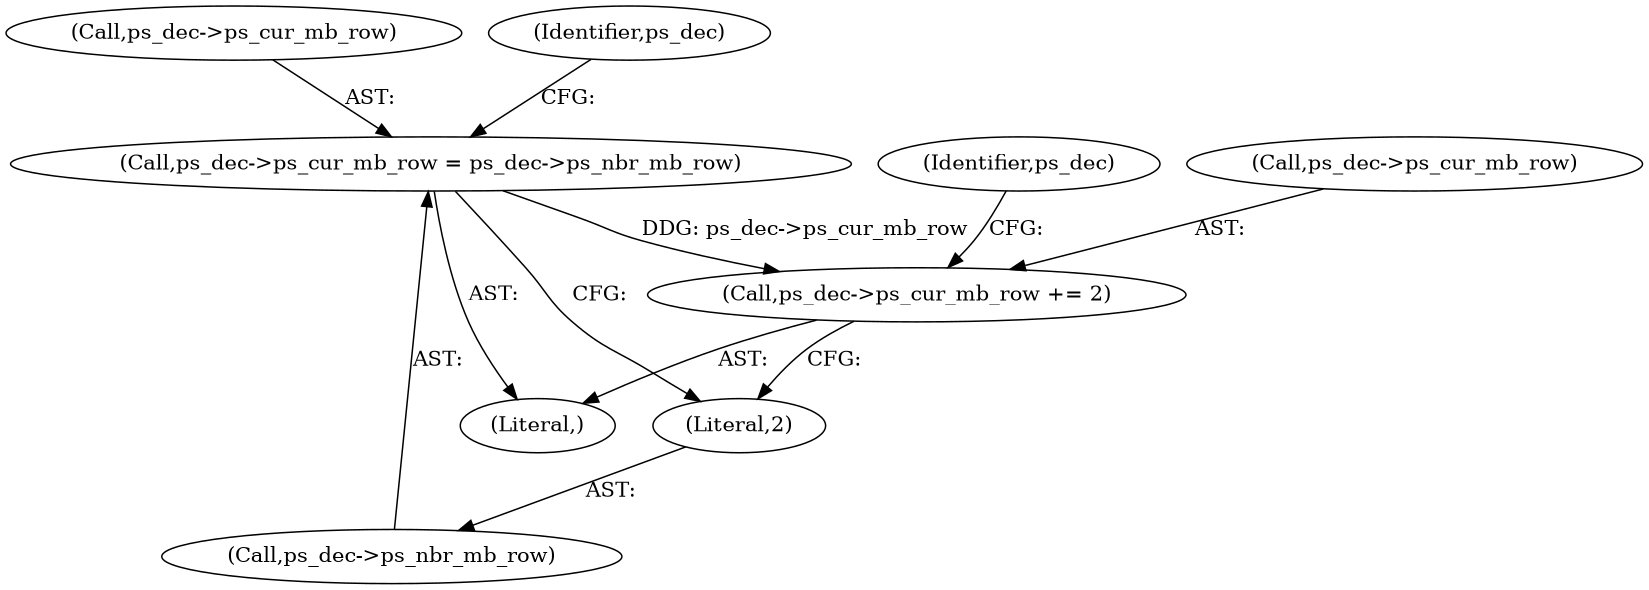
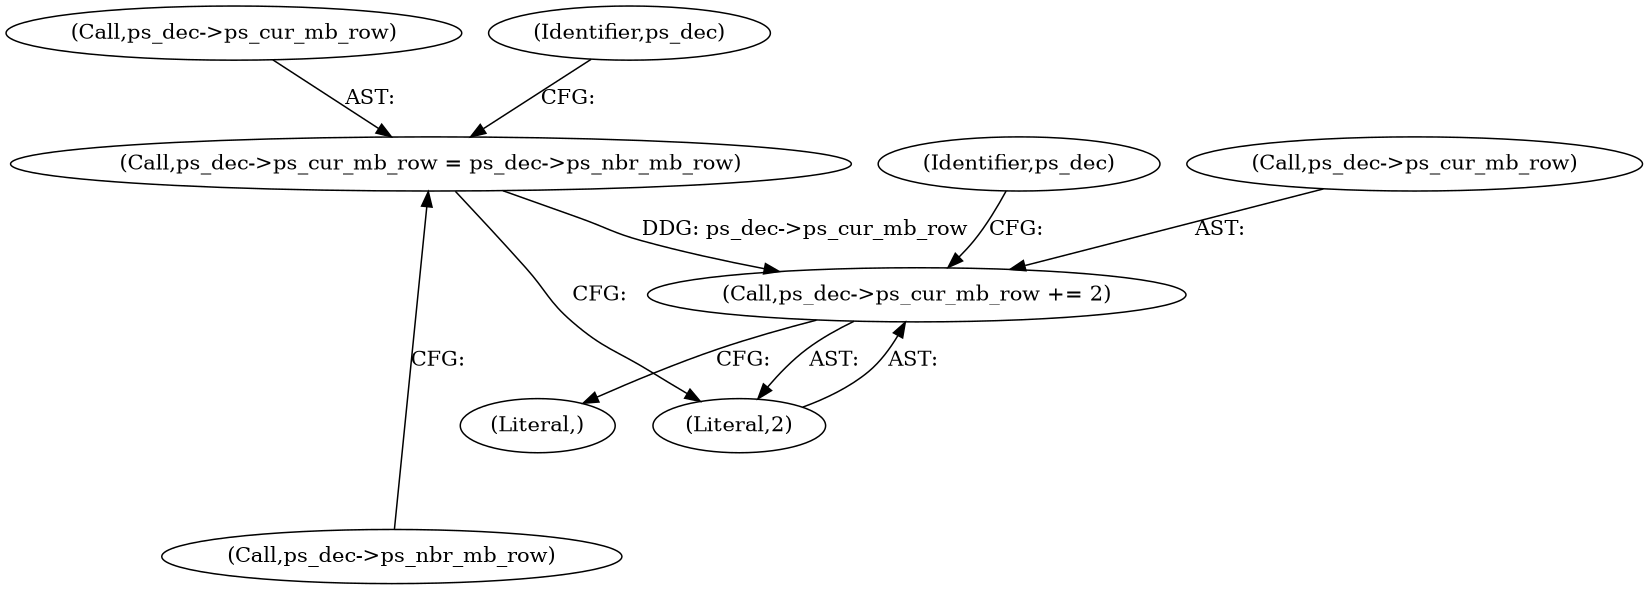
(458, 294) -> none
(441, 360) -> (441, 360)
(747, 360) -> (747, 360)
(838, 360) -> (838, 360)
(579, 486) -> (857, 380)
